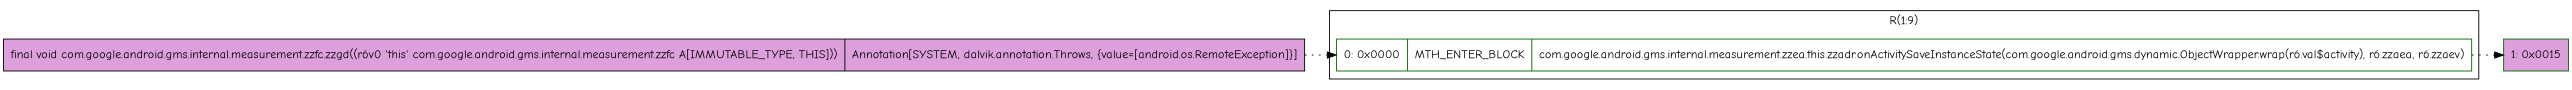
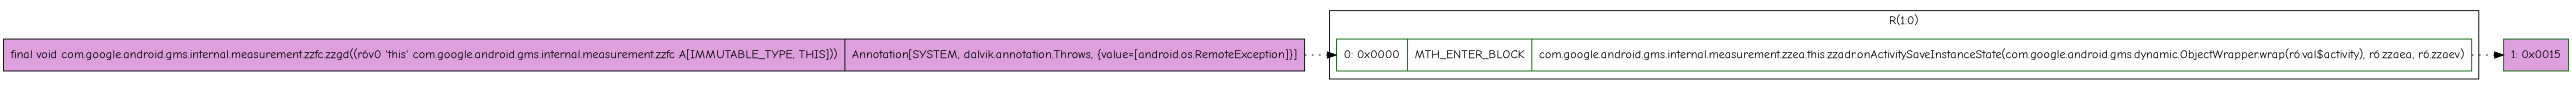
(1904, 21) -> (1904, 21)
